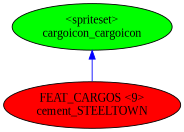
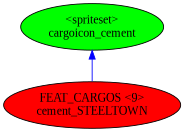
(92, 27) -> (92, 27)
